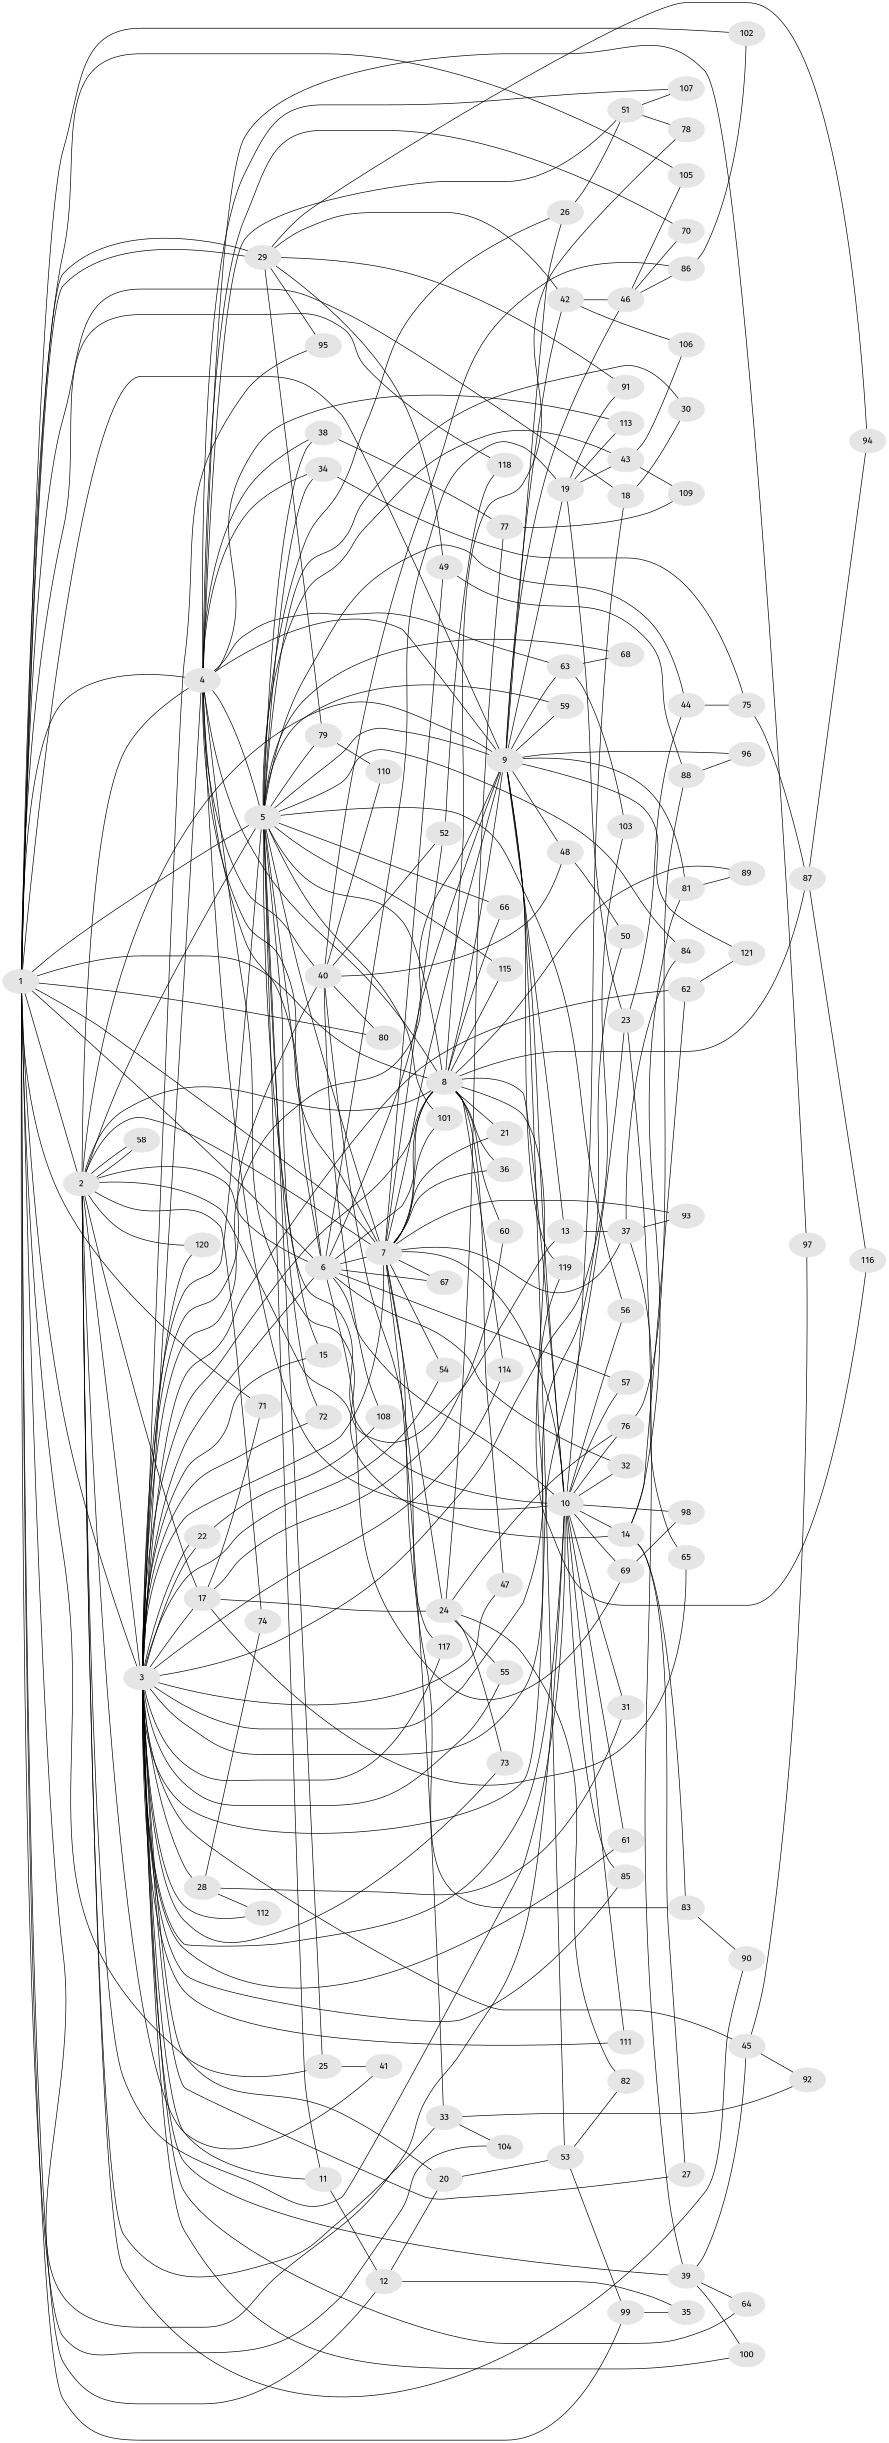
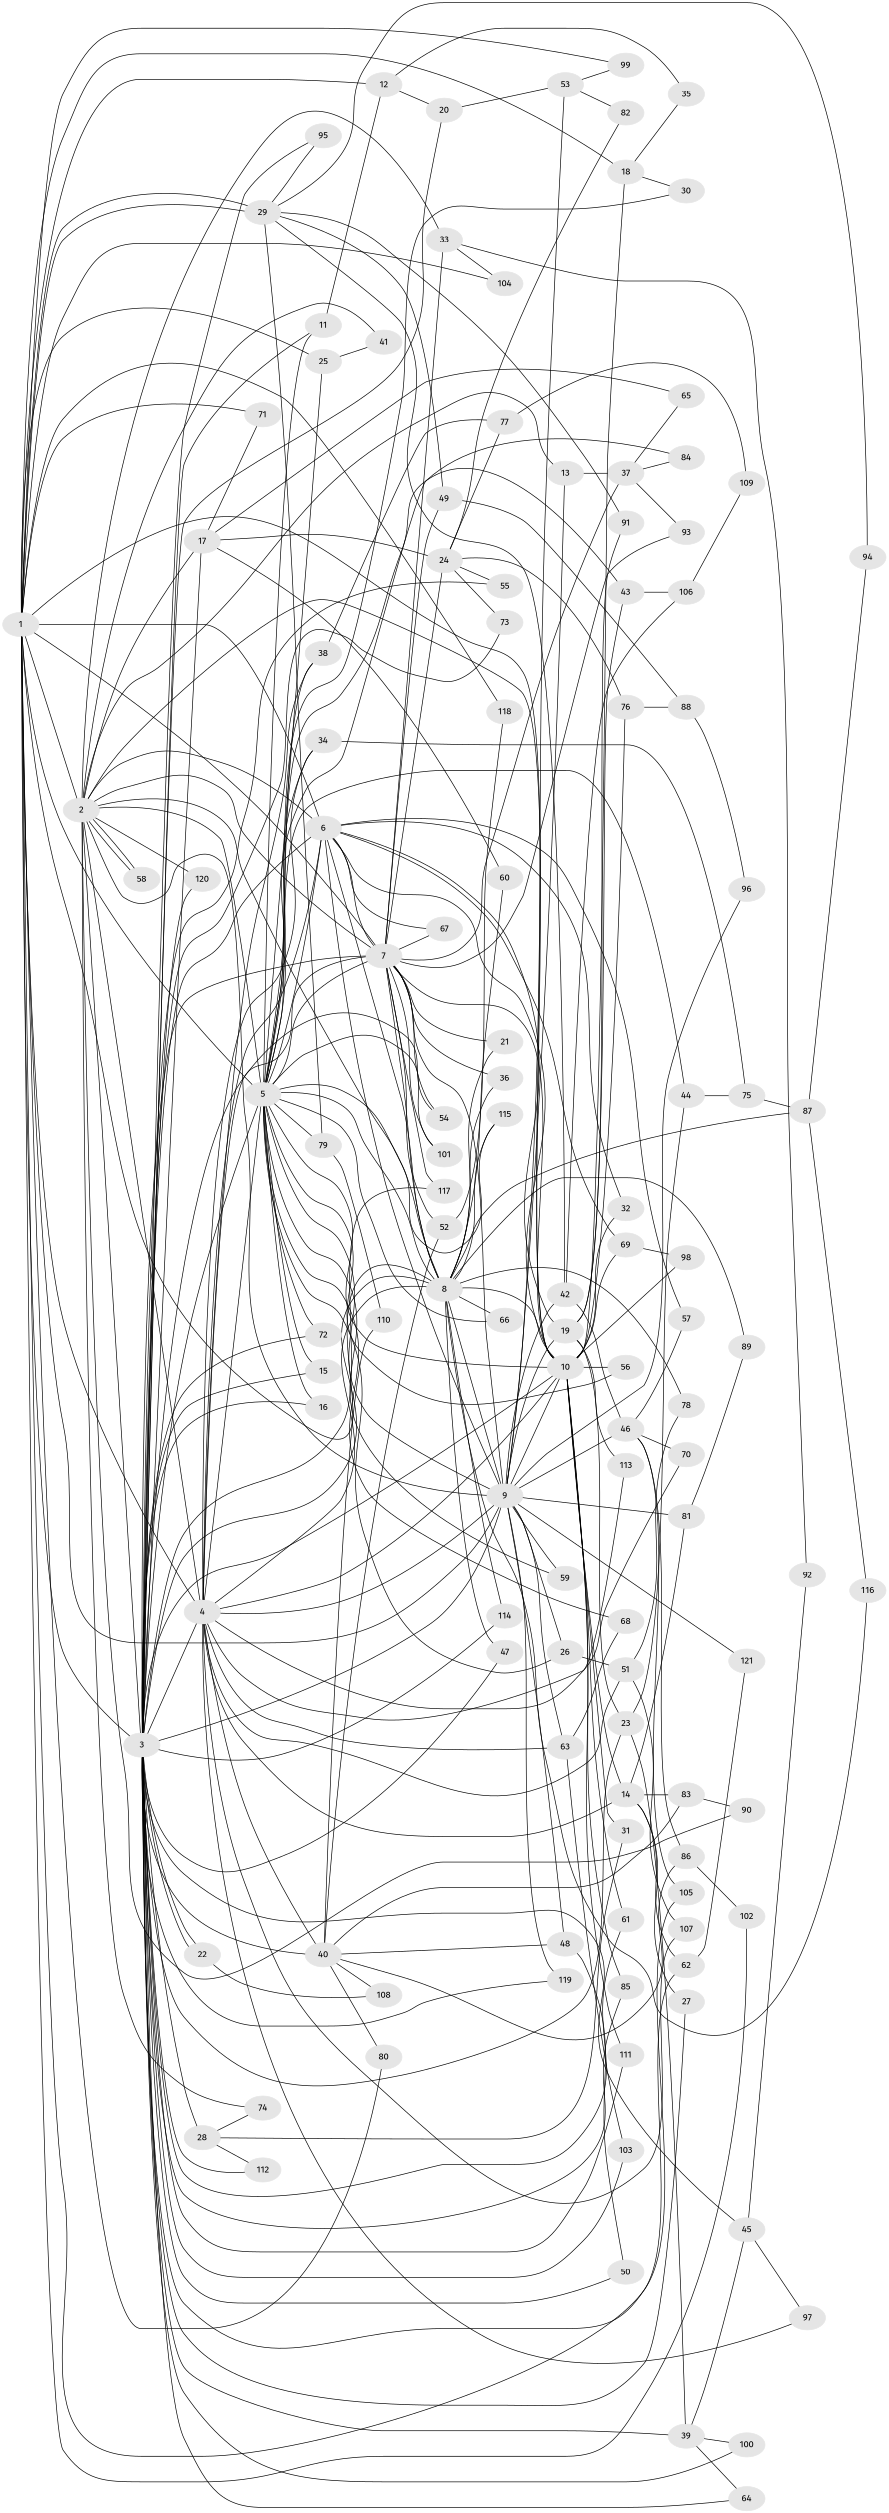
(656, 477) -> (717, 538)
none -> (323, 1408)
(591, 1441) -> (659, 1381)
(656, 2312) -> (656, 133)
